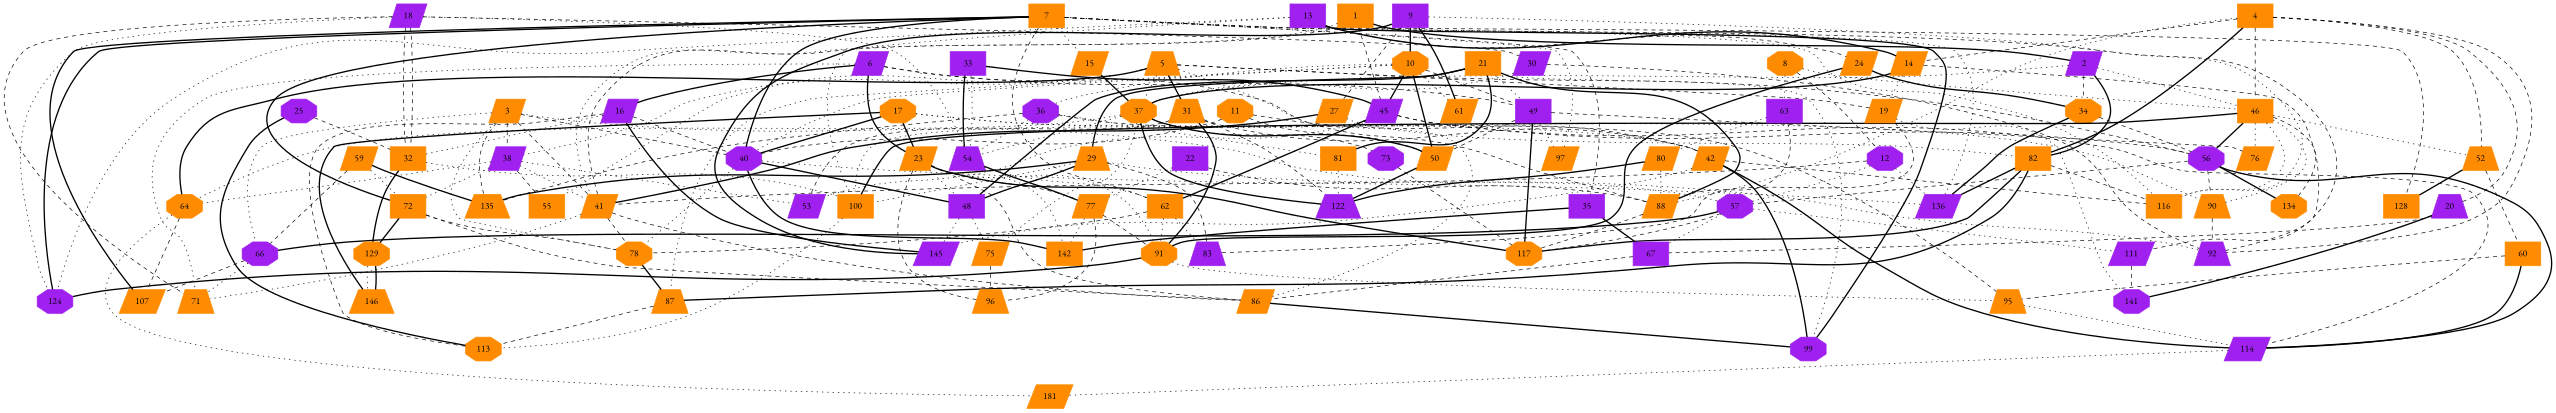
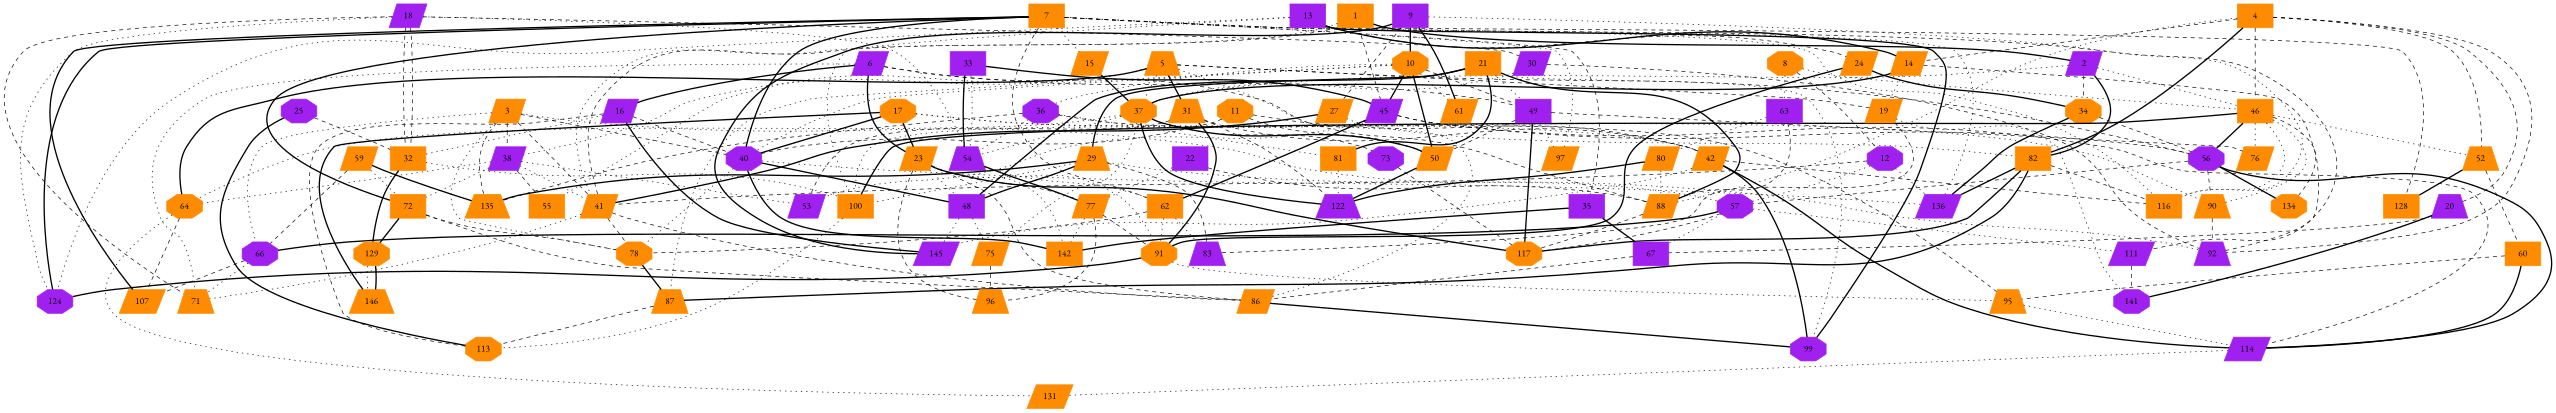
(1050, 397) -> (1050, 397)
